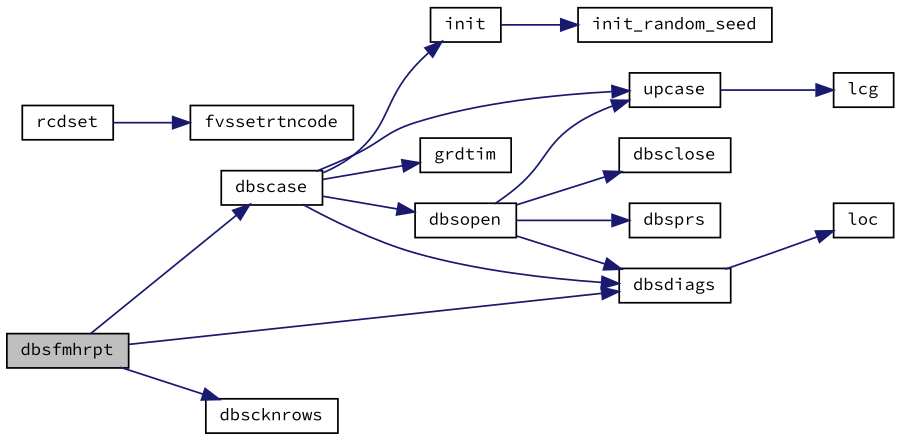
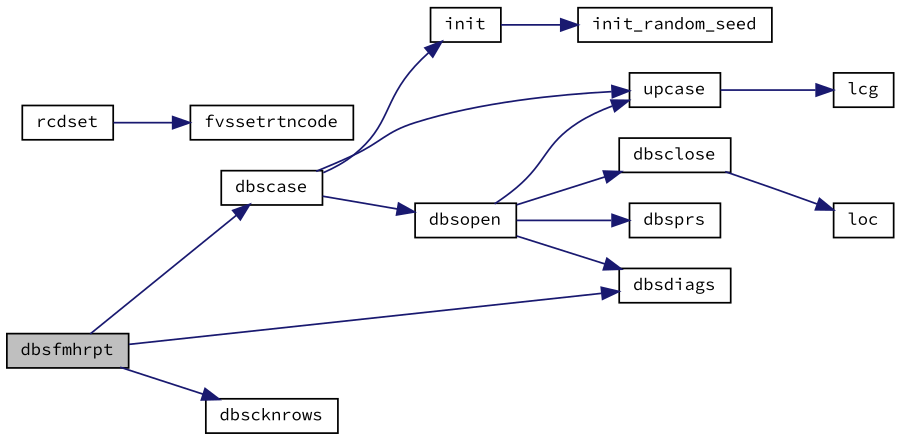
(466, 155) -> none
(771, 253) -> (771, 188)
(447, 261) -> none
